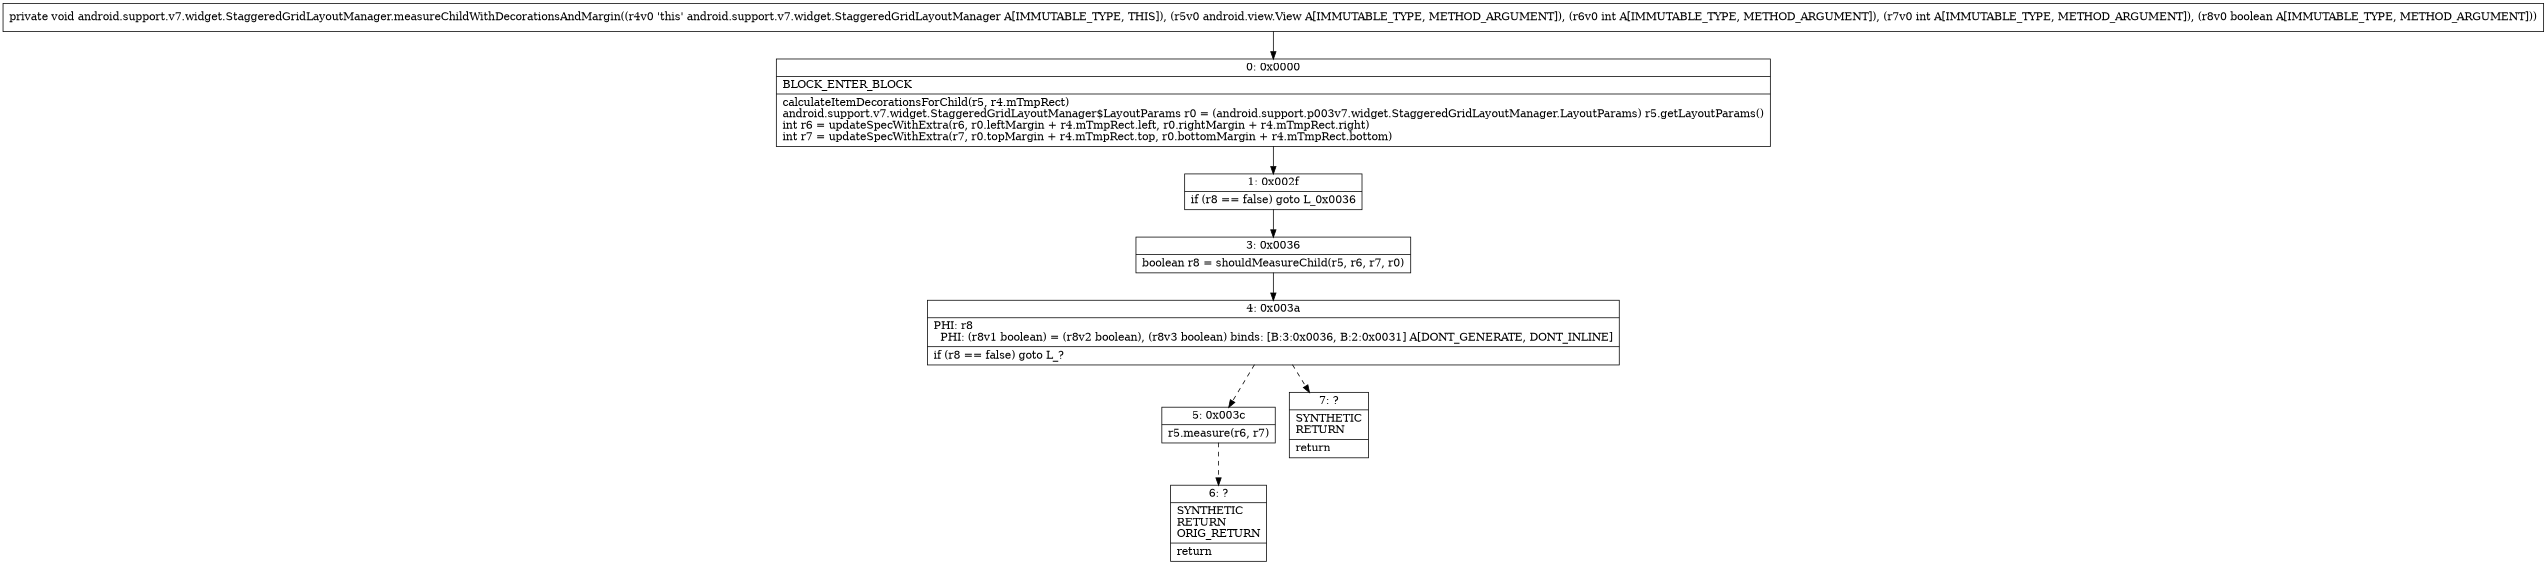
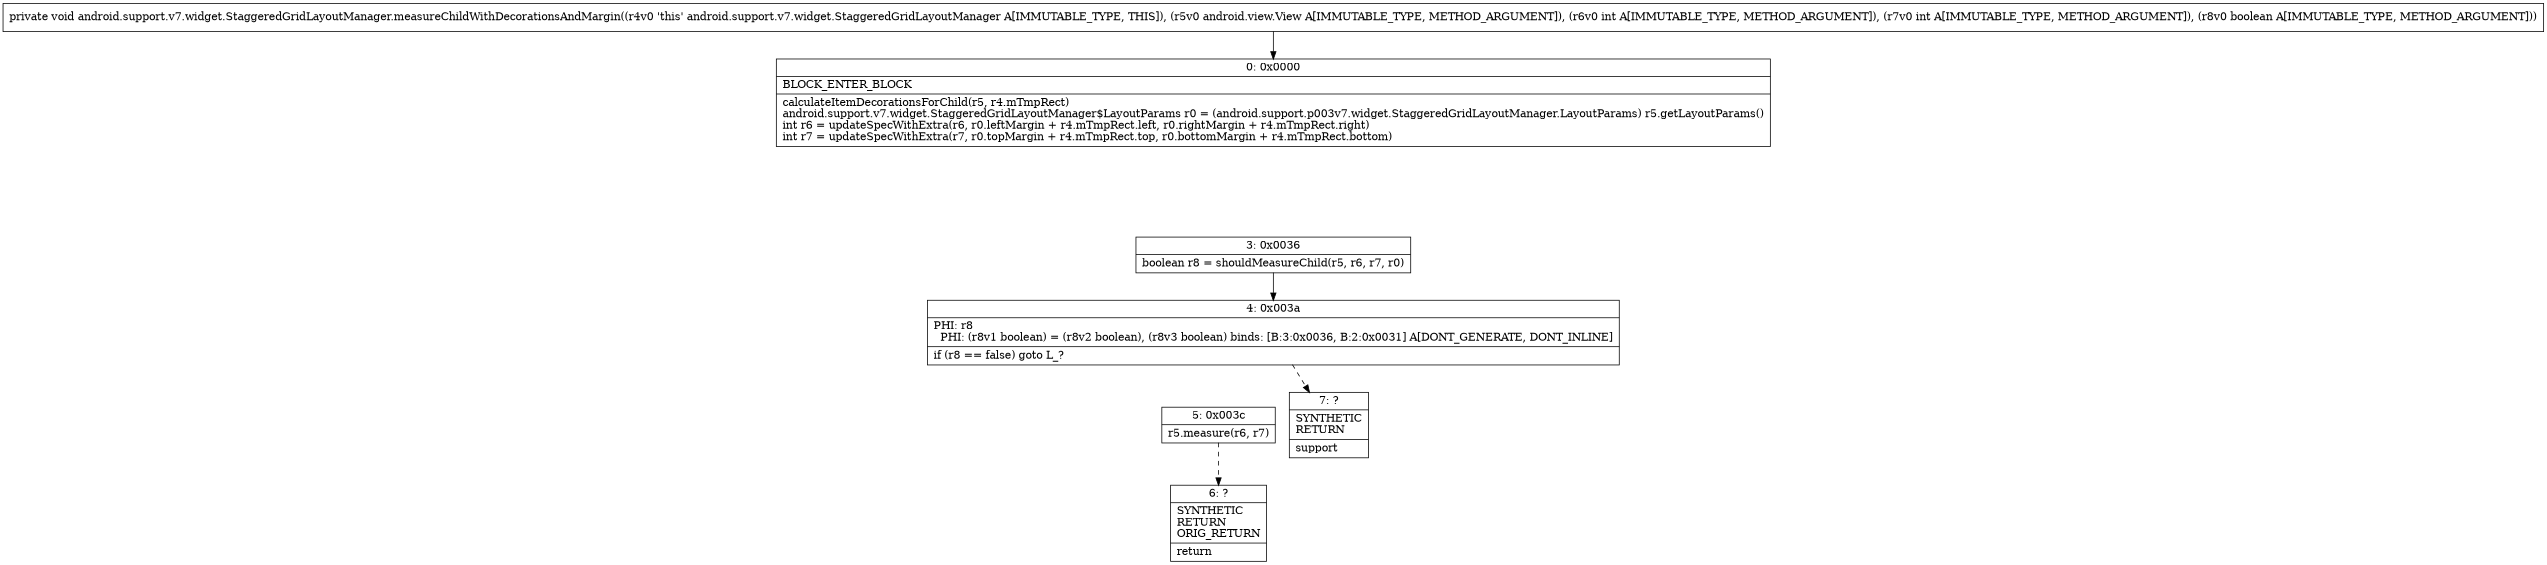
(1273, 192) -> none
(1244, 383) -> none
(1313, 448) -> (1317, 448)
